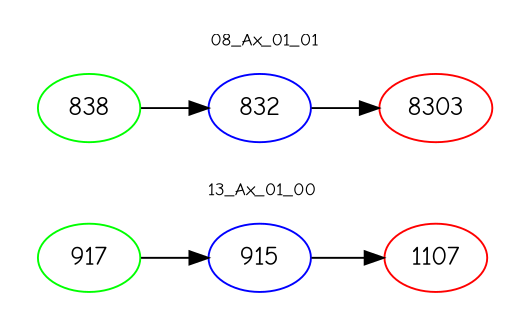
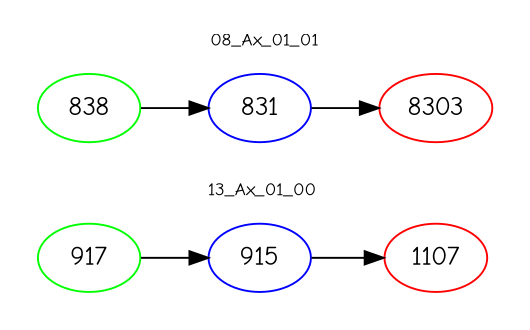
(260, 108) -> (260, 108)
